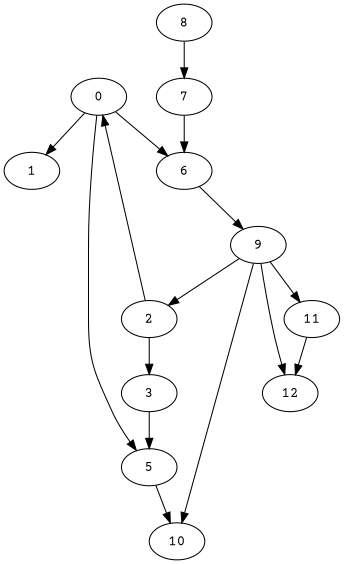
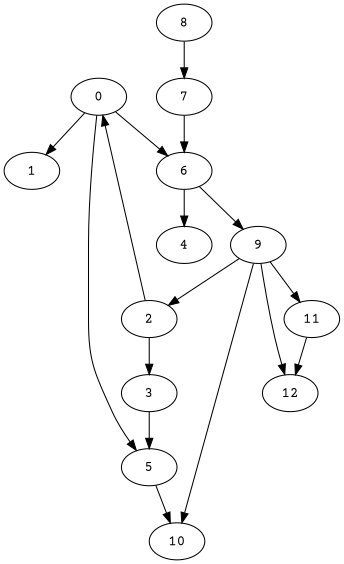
none -> (184, 245)
